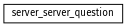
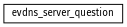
(63, 14) -> (63, 14)
